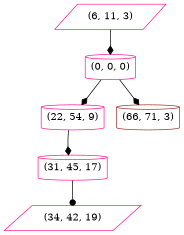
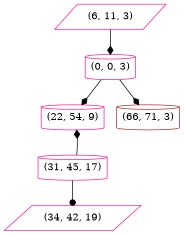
(110, 67) -> (110, 67)
(68, 138) -> (77, 147)
